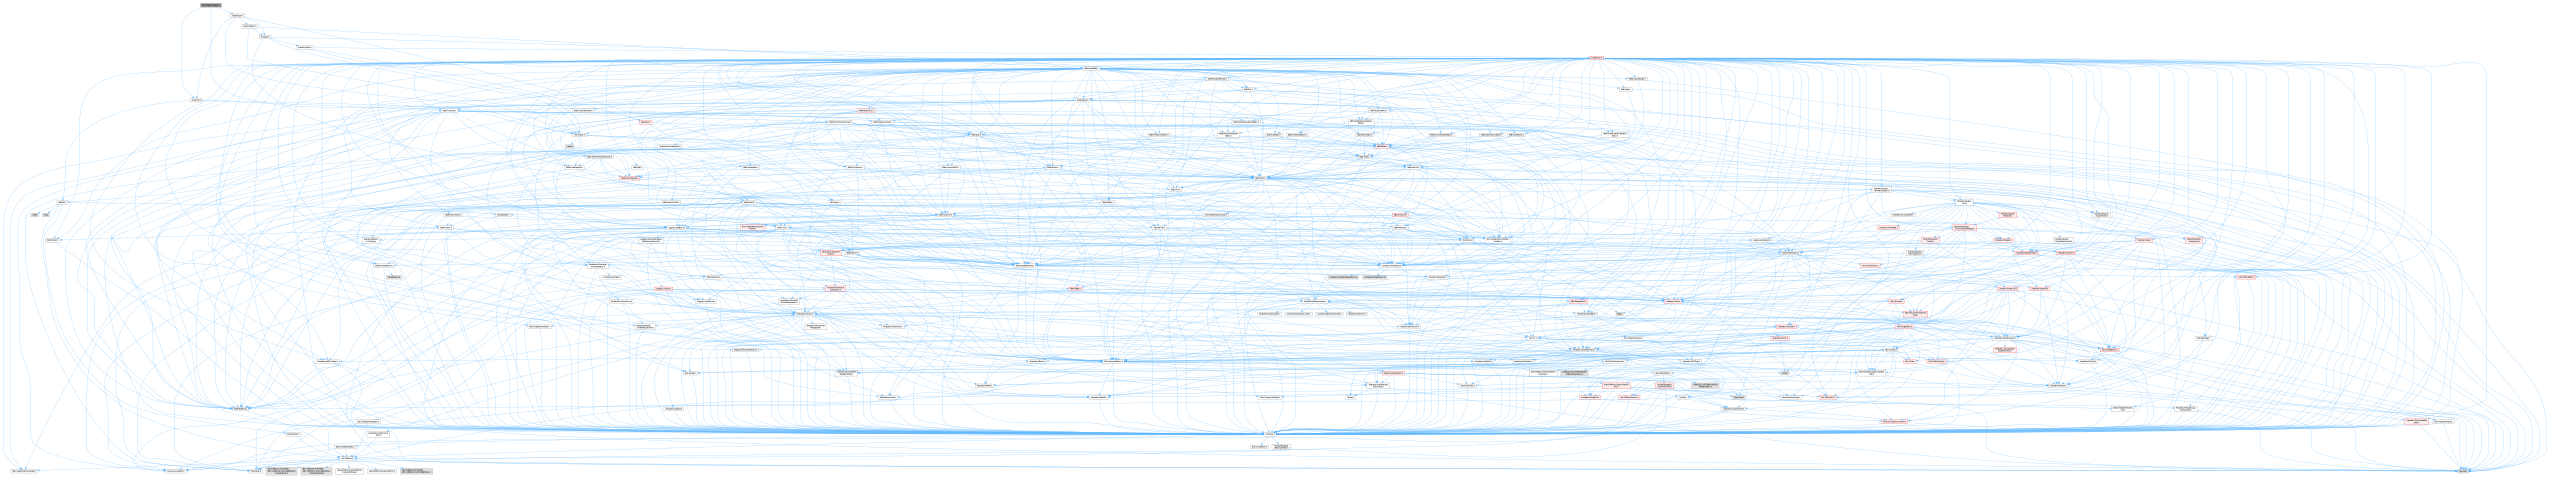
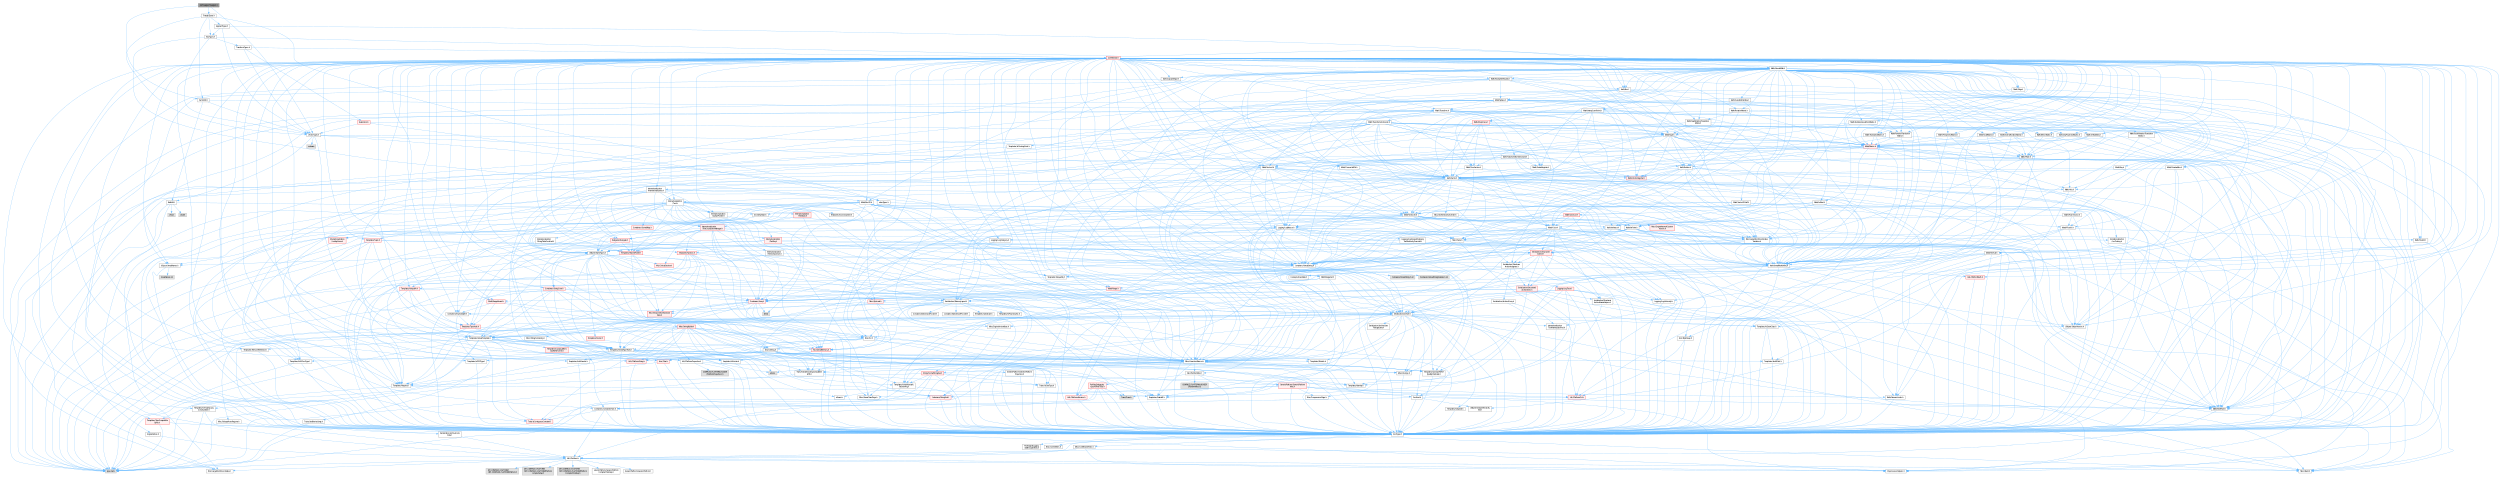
(874, 116) -> (1537, 117)
